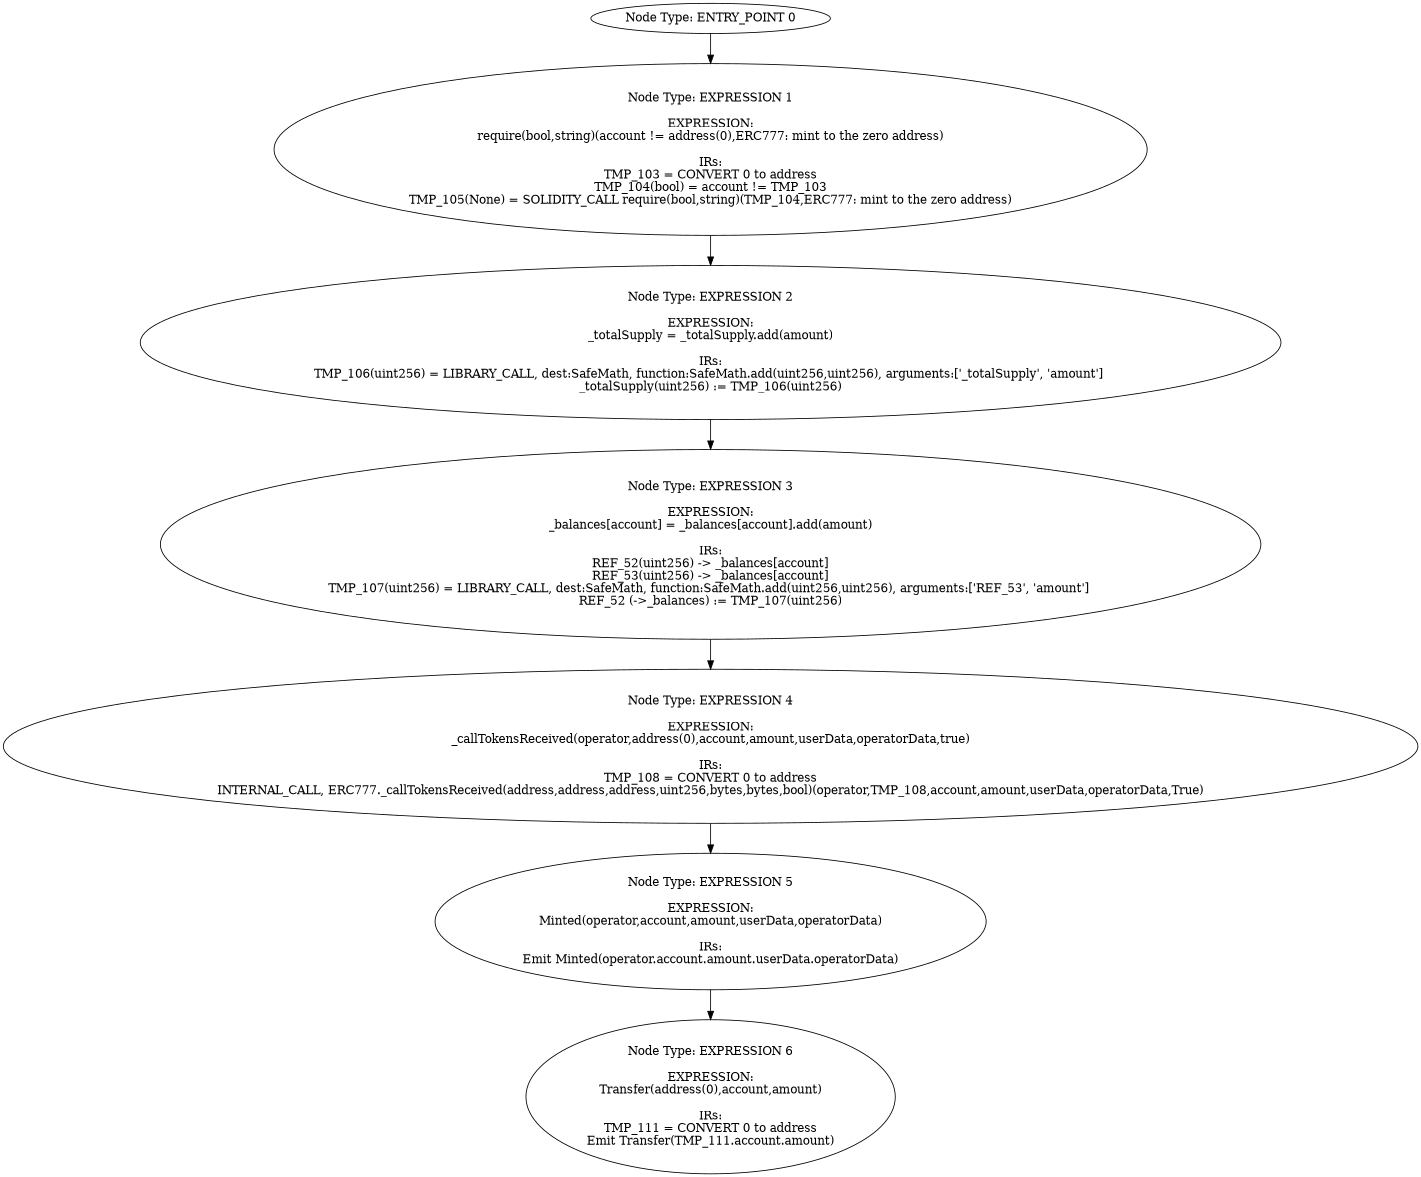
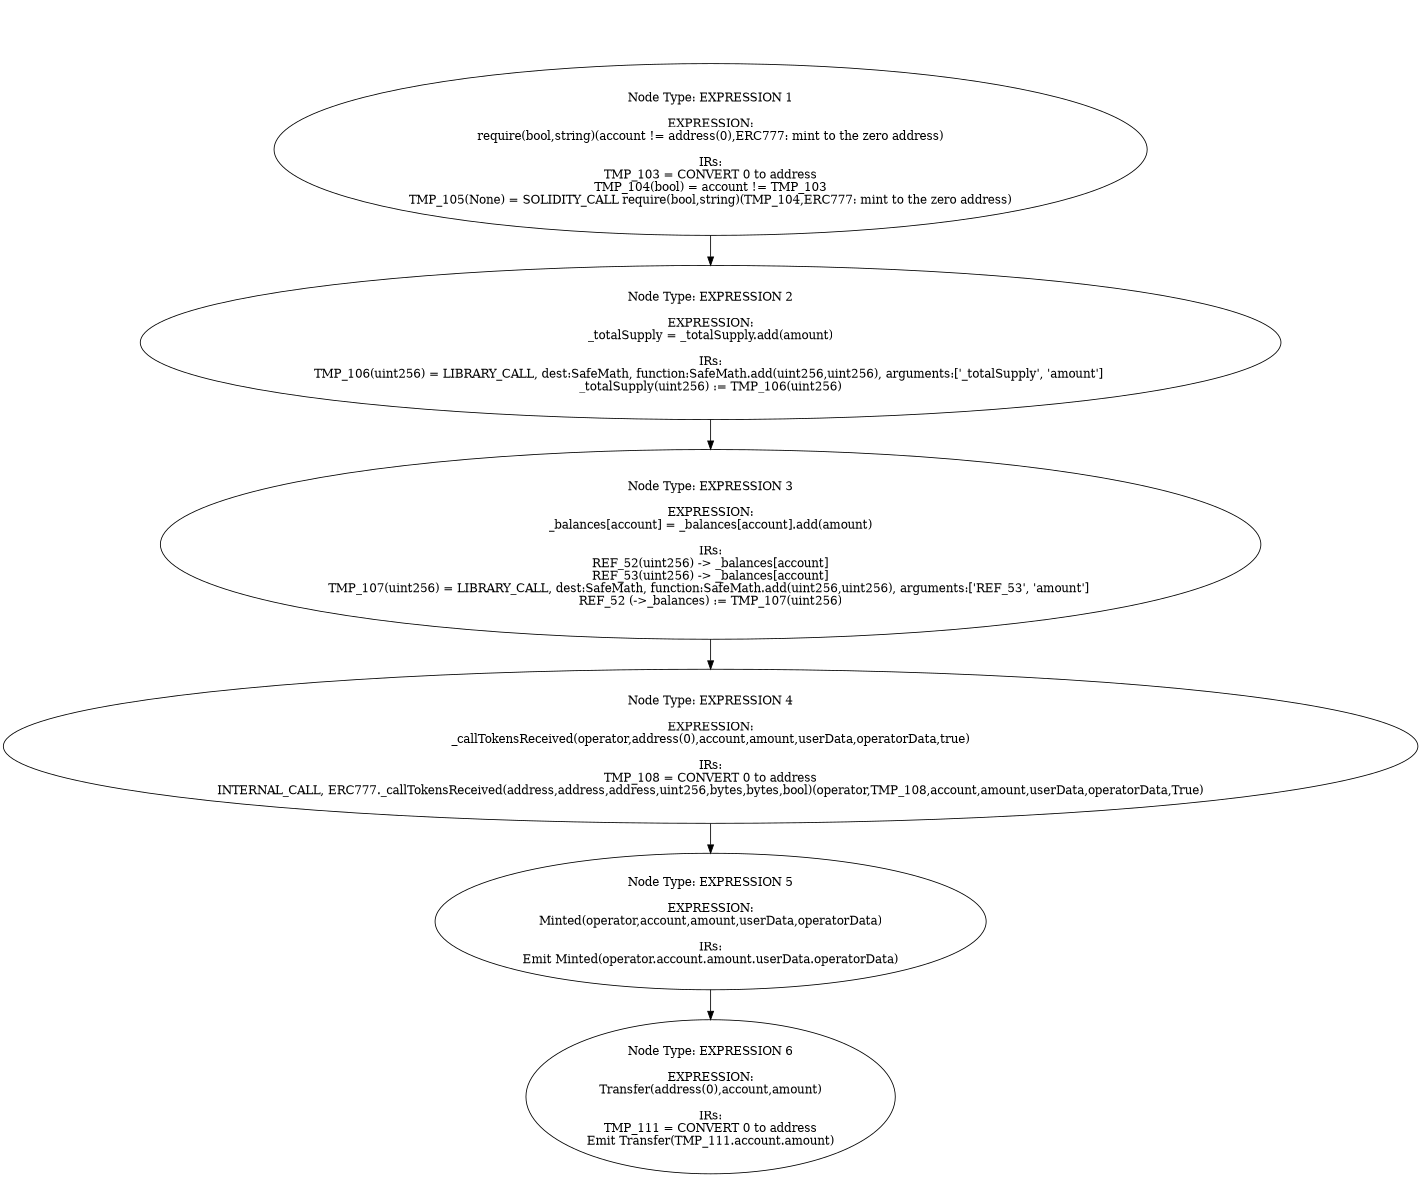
(711, 18) -> none
